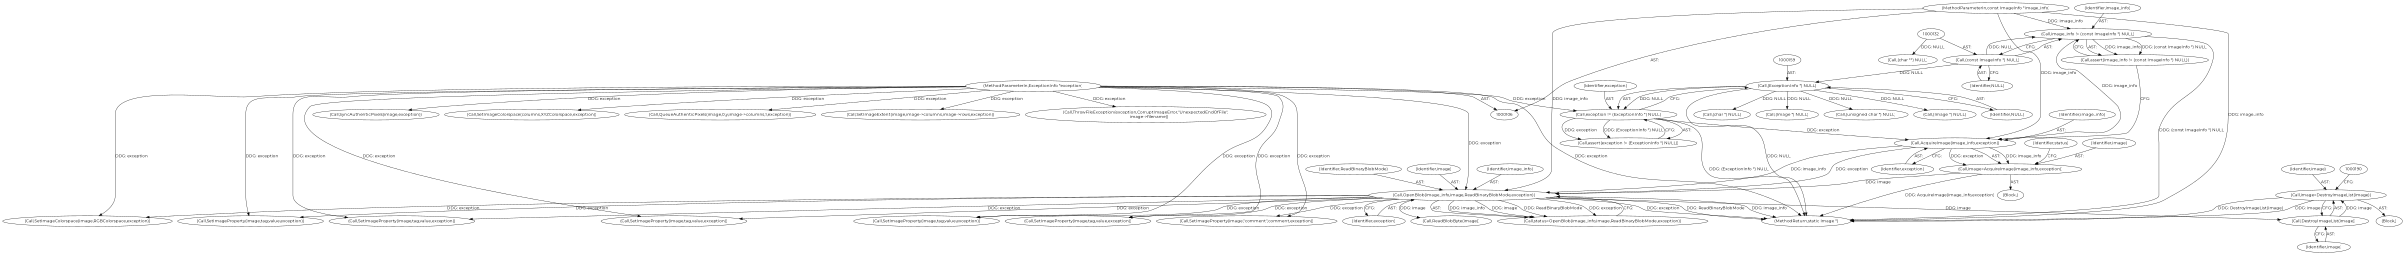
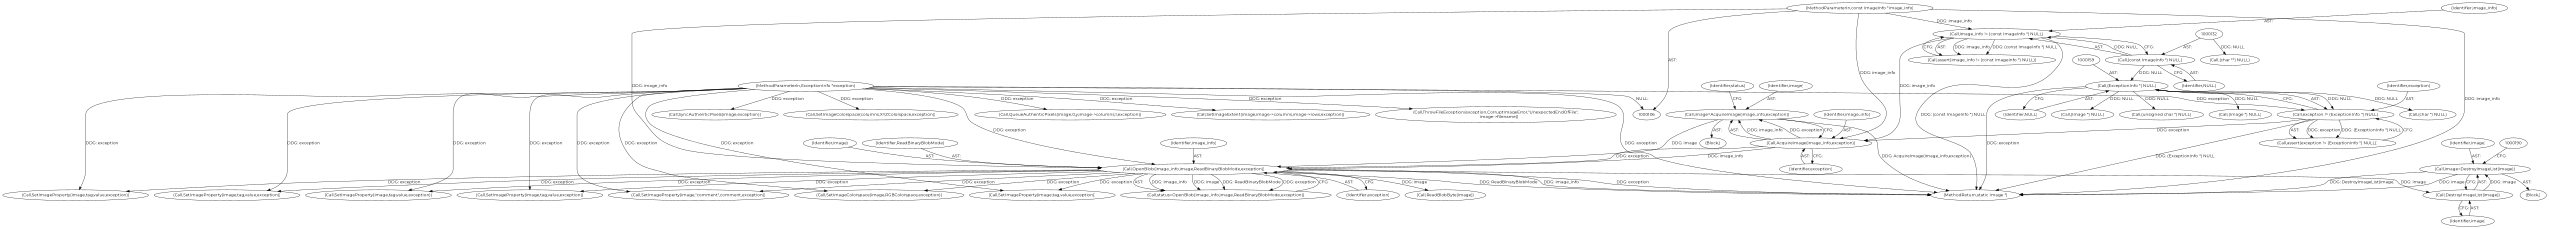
(1486, 99) -> (1643, 99)
(2100, 136) -> (1816, 125)
(1779, 156) -> (2003, 143)
